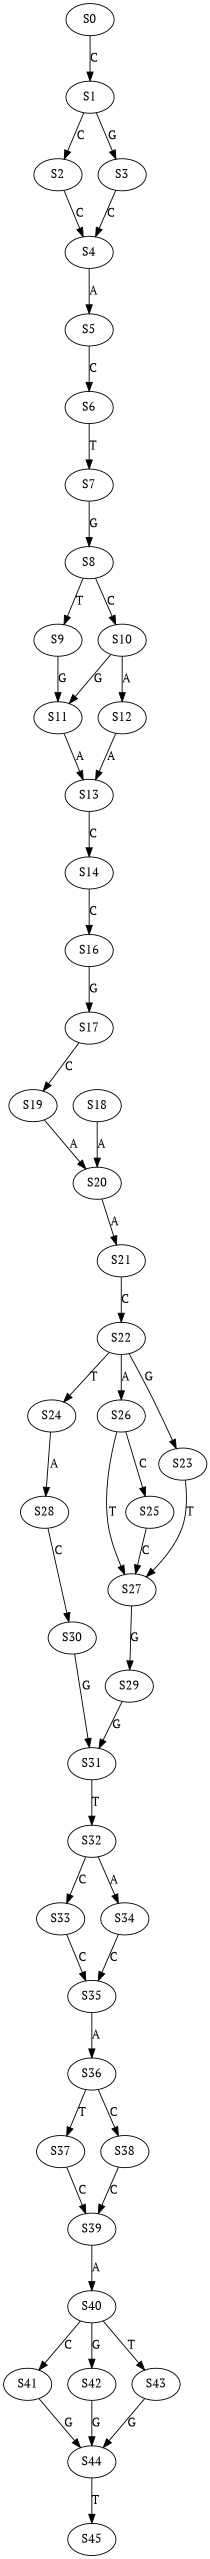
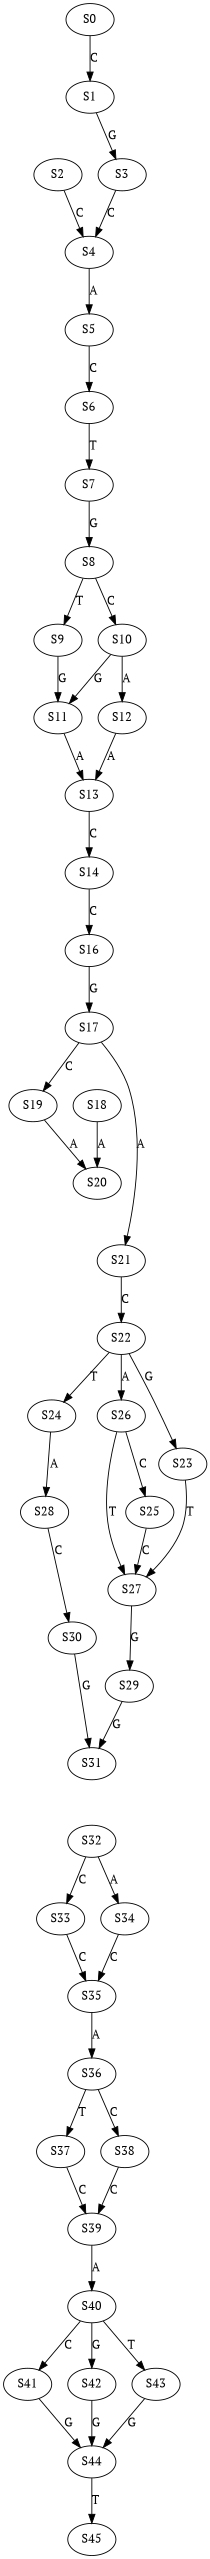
(76, 132) -> none
(108, 1218) -> (137, 1135)
(92, 1798) -> none
